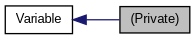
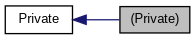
(39, 20) -> (39, 20)
